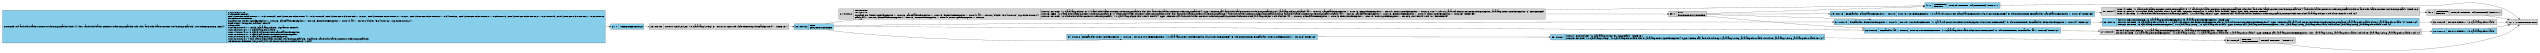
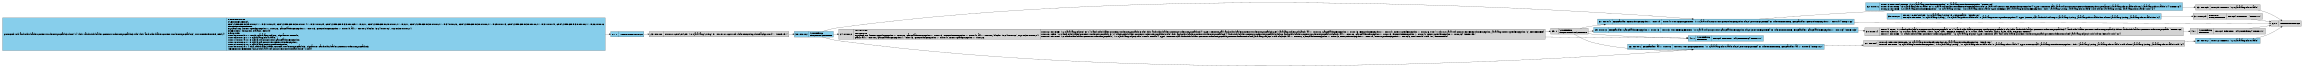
(2261, 5) -> (2062, 23)
(1680, 13) -> (1566, 30)
(813, 25) -> (817, 33)
(1192, 37) -> none
